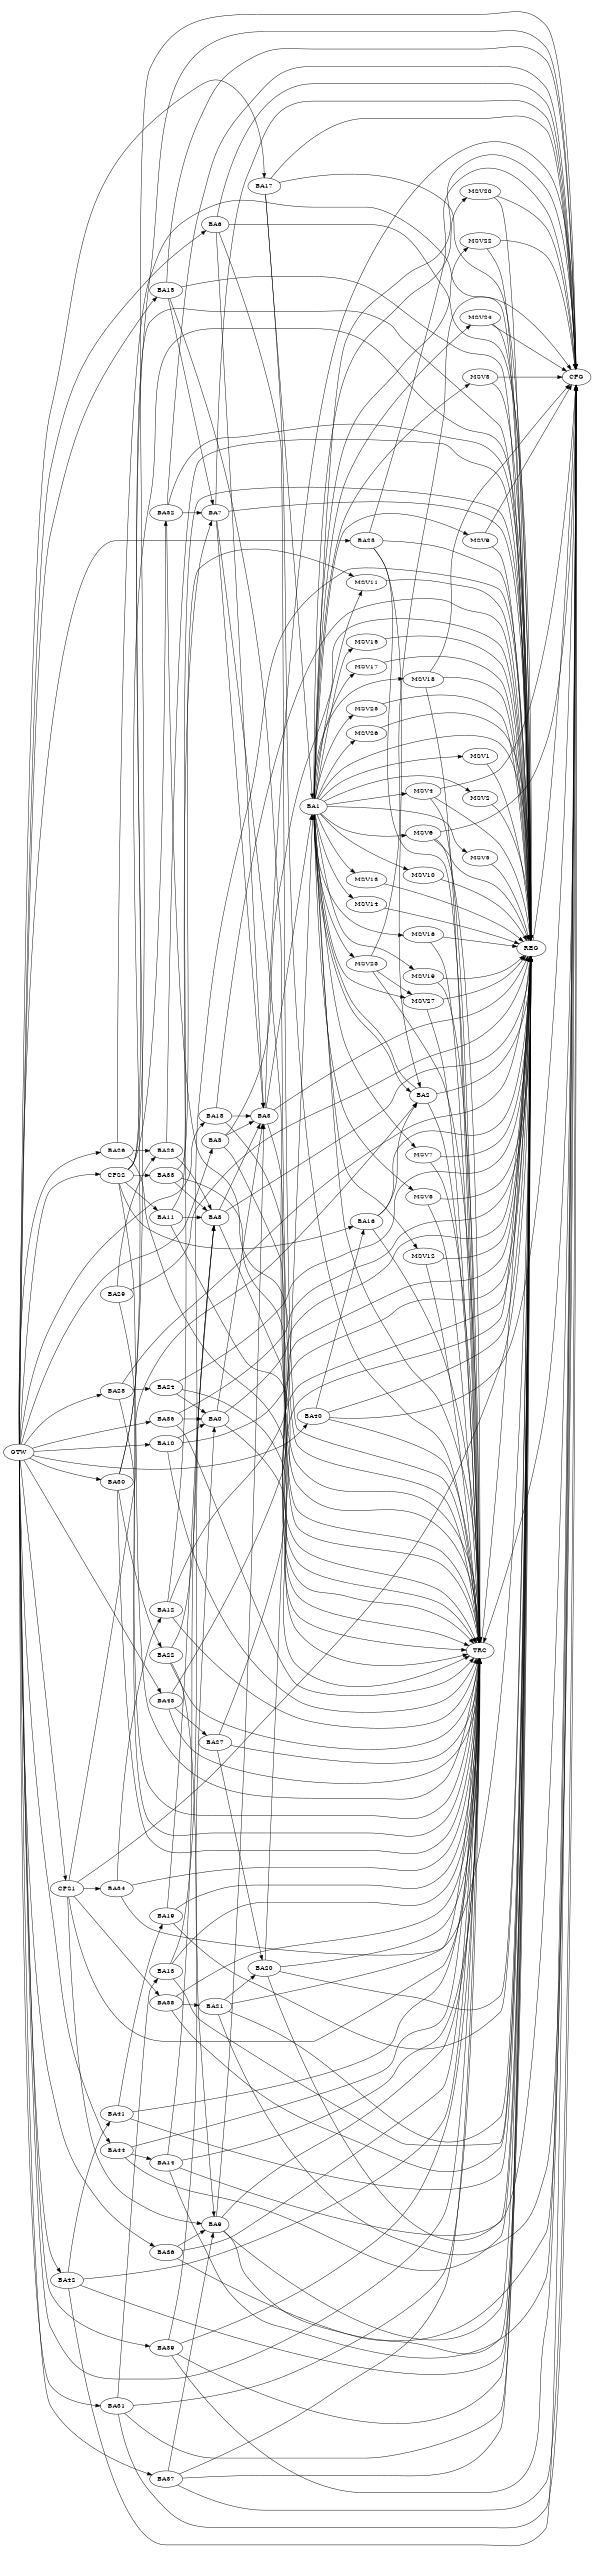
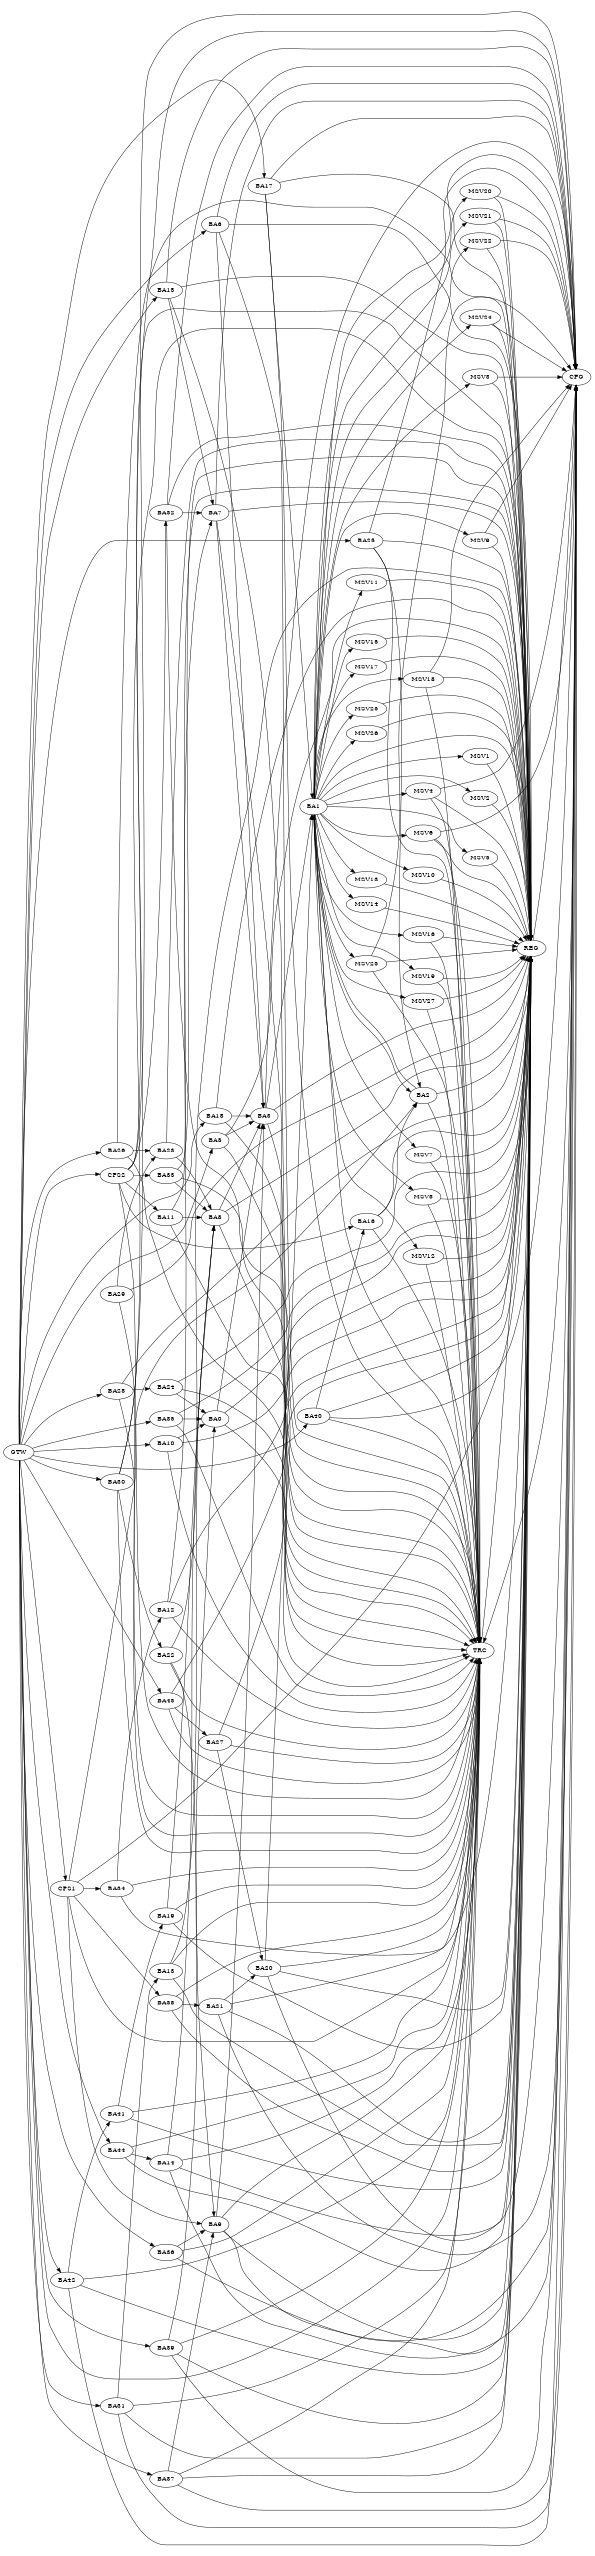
none -> (480, 216)
(187, 866) -> (198, 482)
(392, 982) -> (449, 956)
